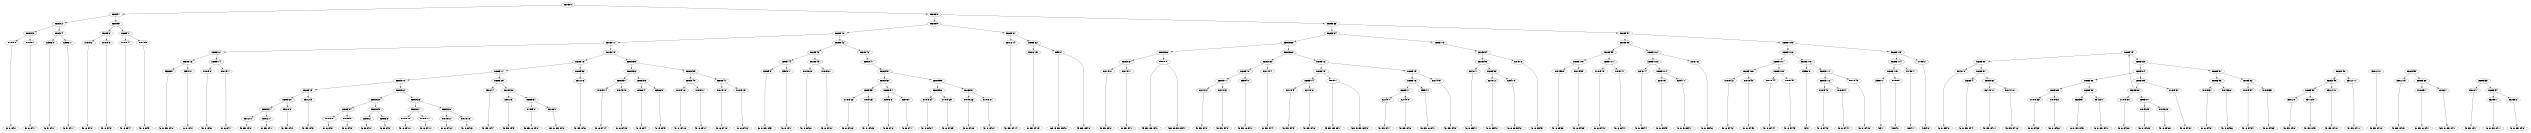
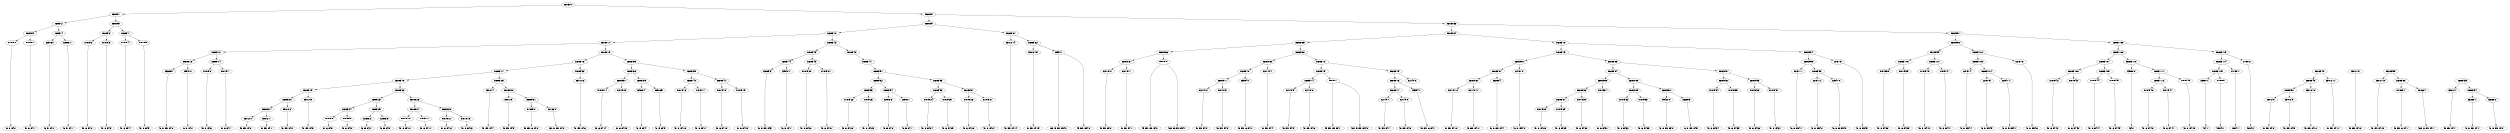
(2130, 72) -> (1561, 47)
(1450, 128) -> none
